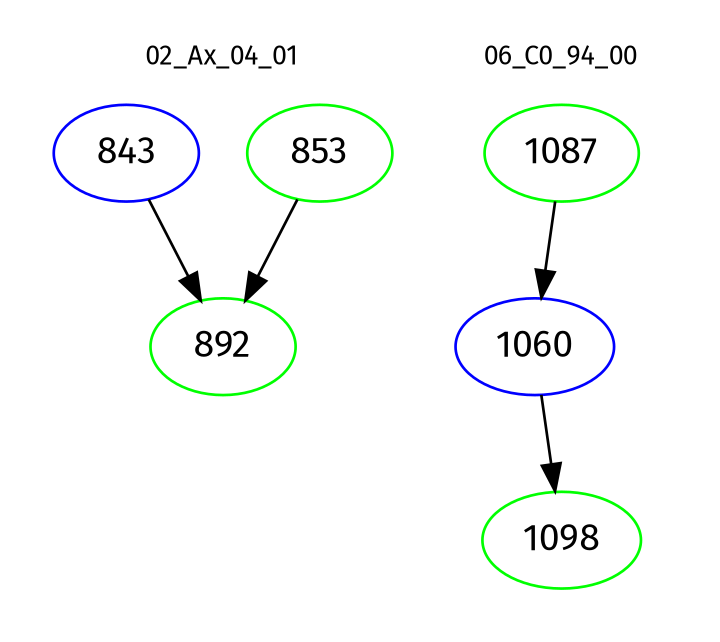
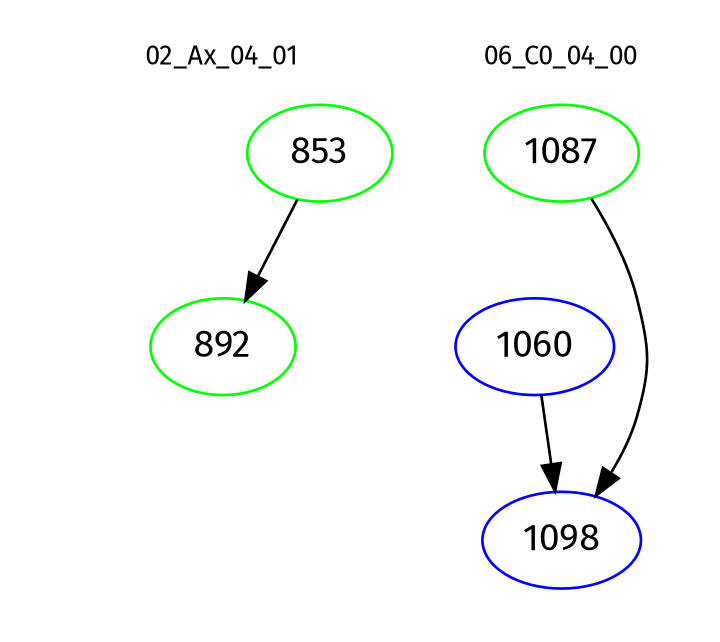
(562, 58) -> (562, 58)
(126, 153) -> none
(550, 236) -> (645, 333)
(562, 540) -> (562, 540)
